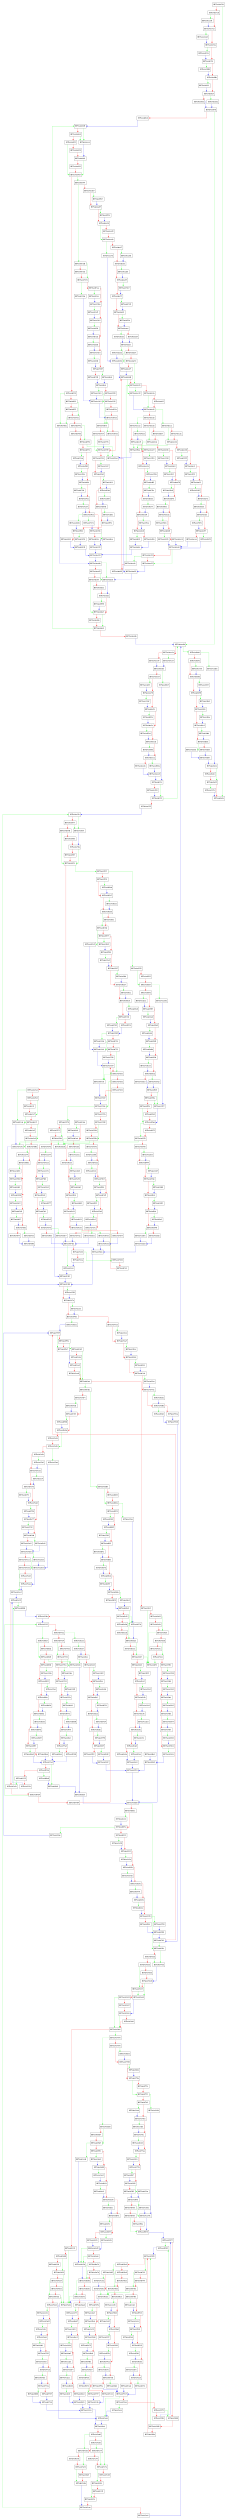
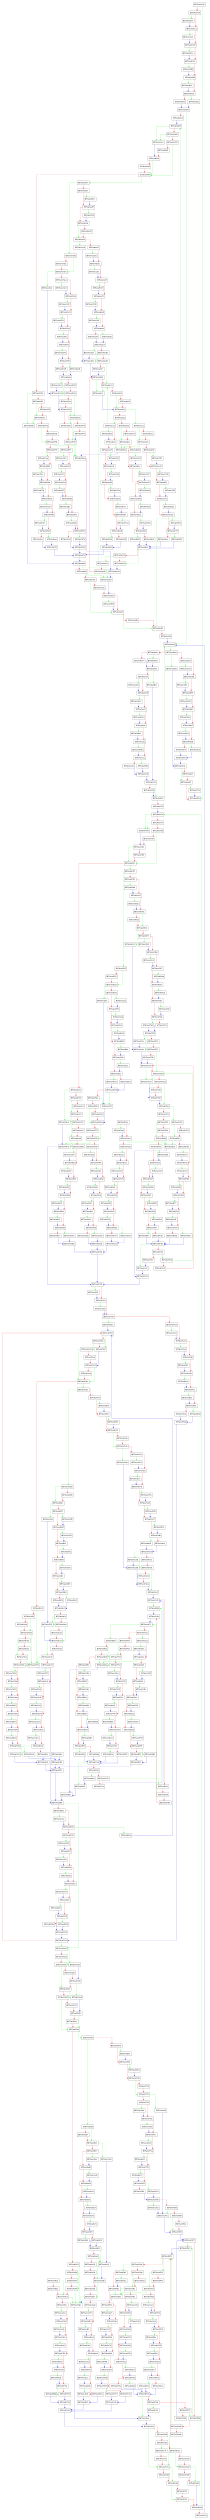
(79, 515) -> (71, 518)
(58, 2276) -> (67, 2292)
